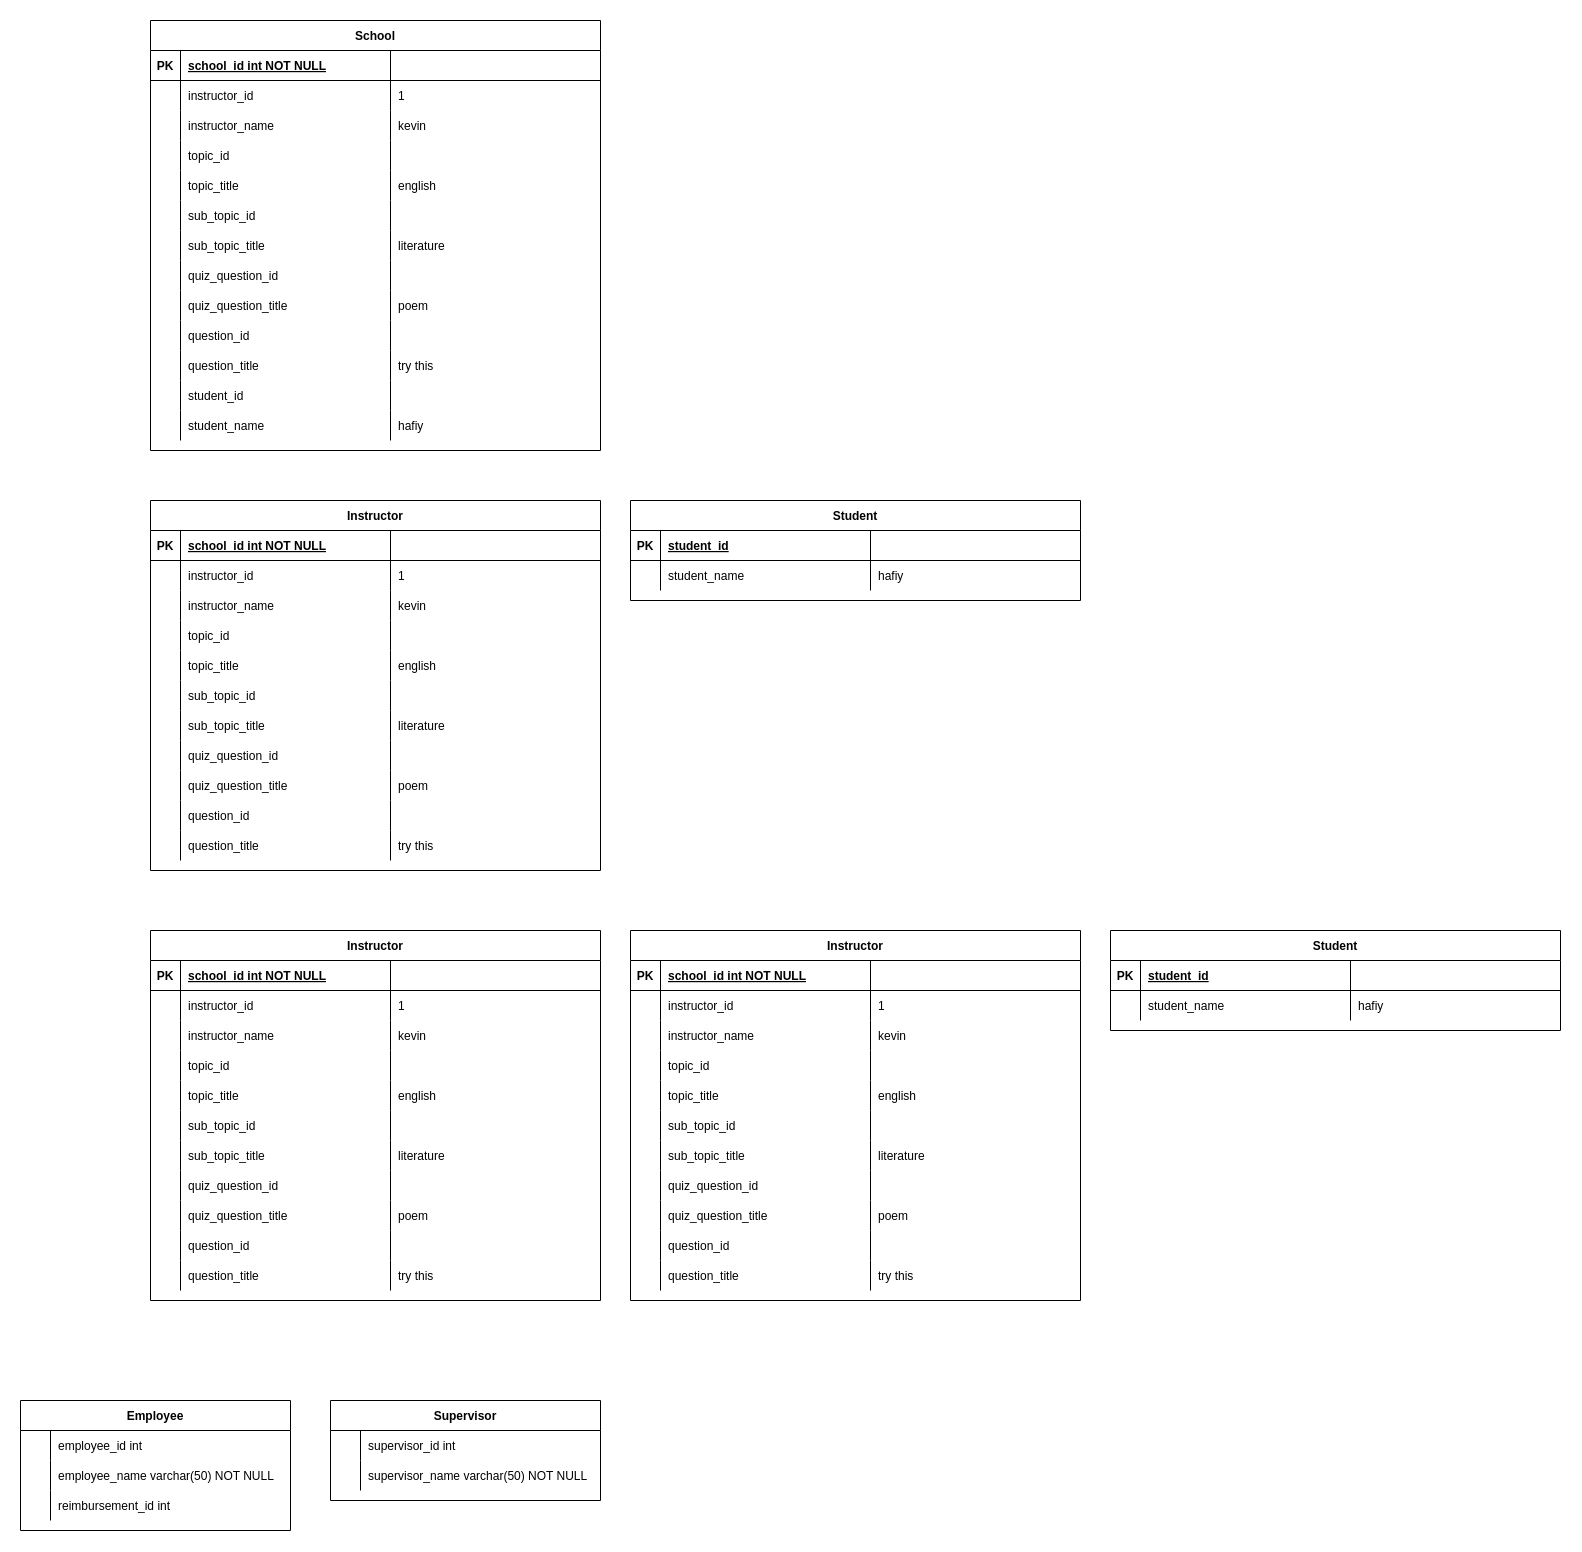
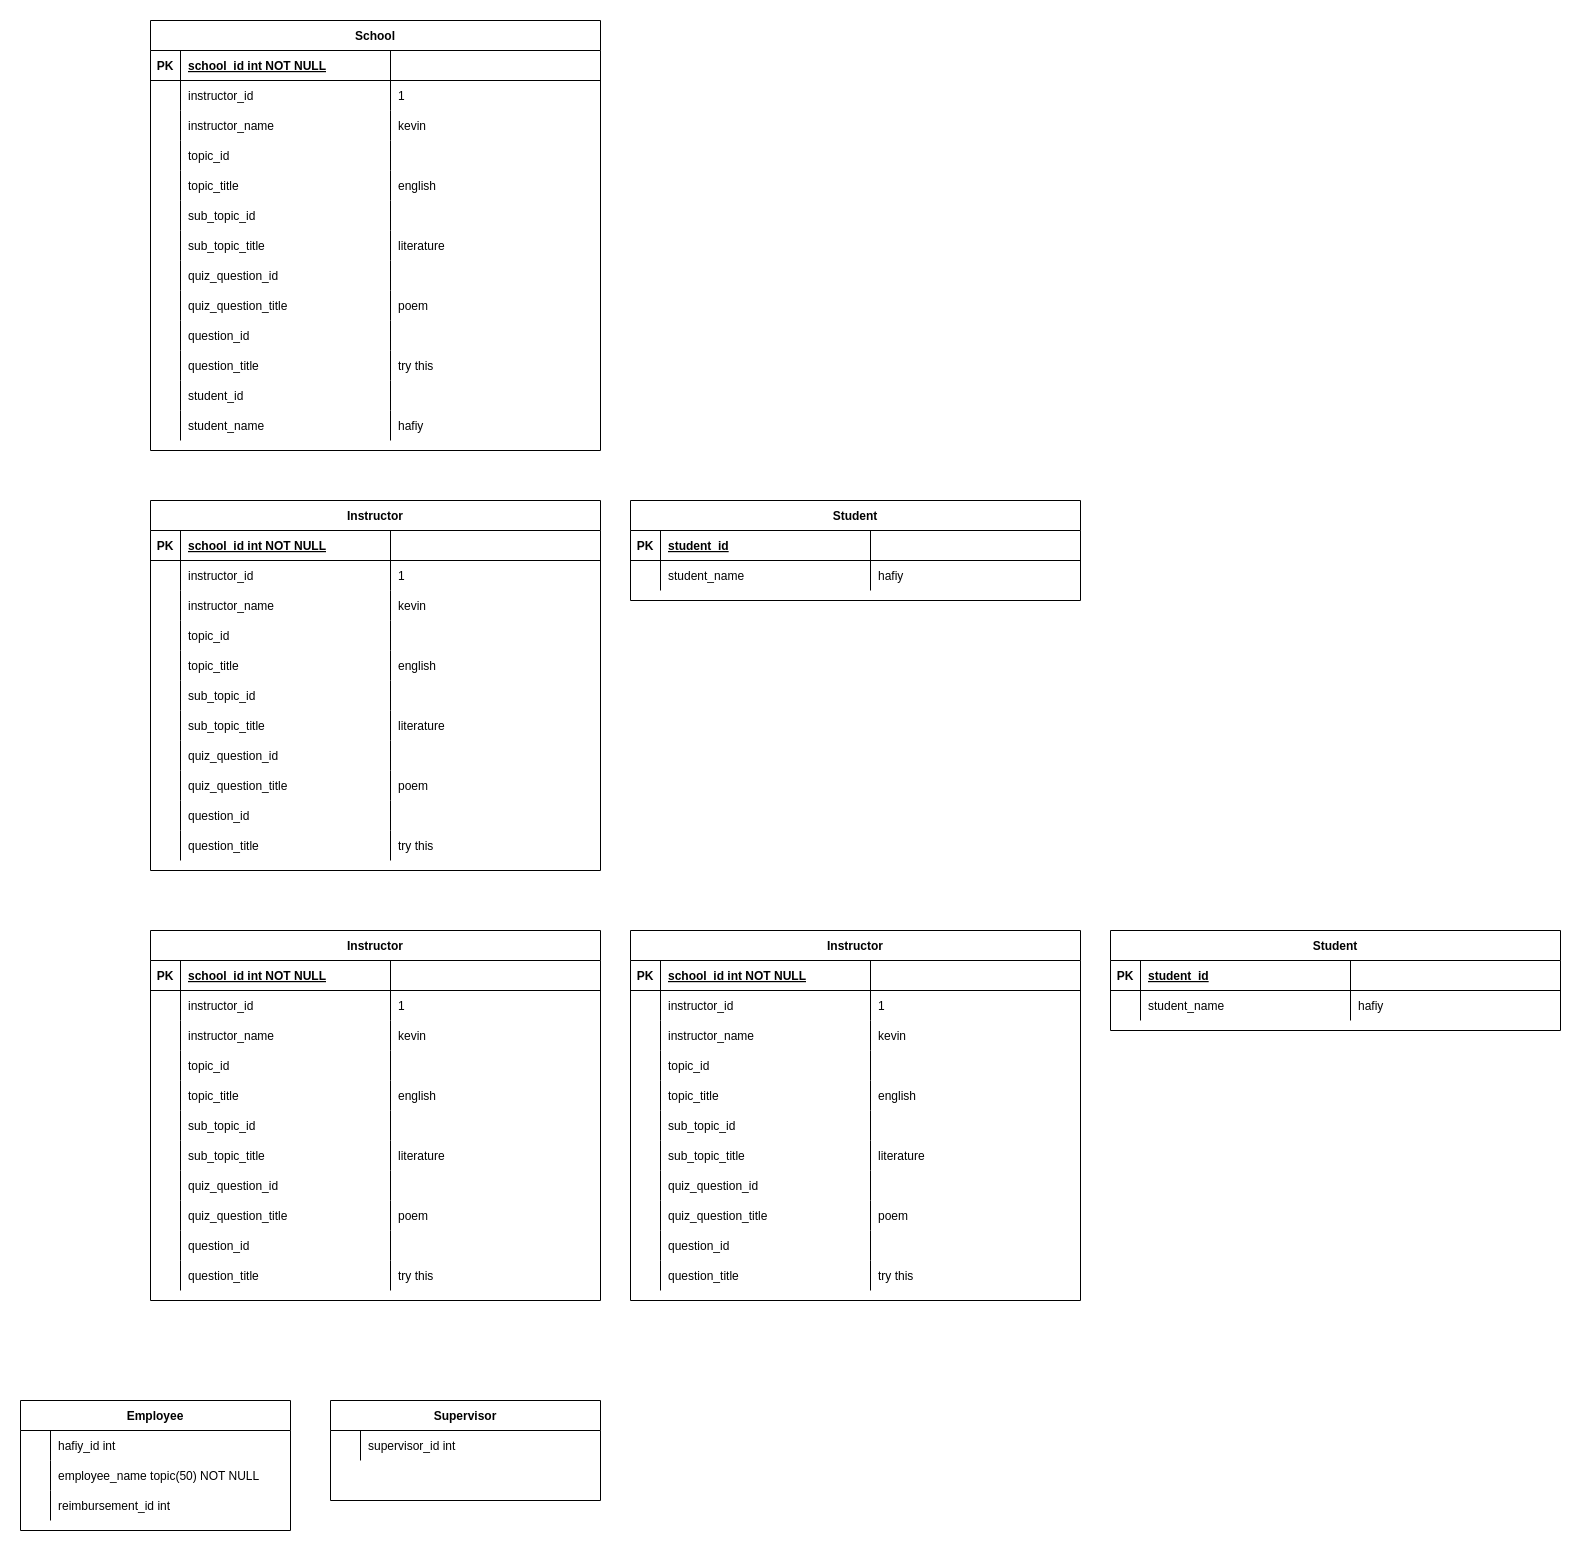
(102, 1446) -> (92, 1446)
(166, 1476) -> (158, 1476)
(481, 1476) -> none
